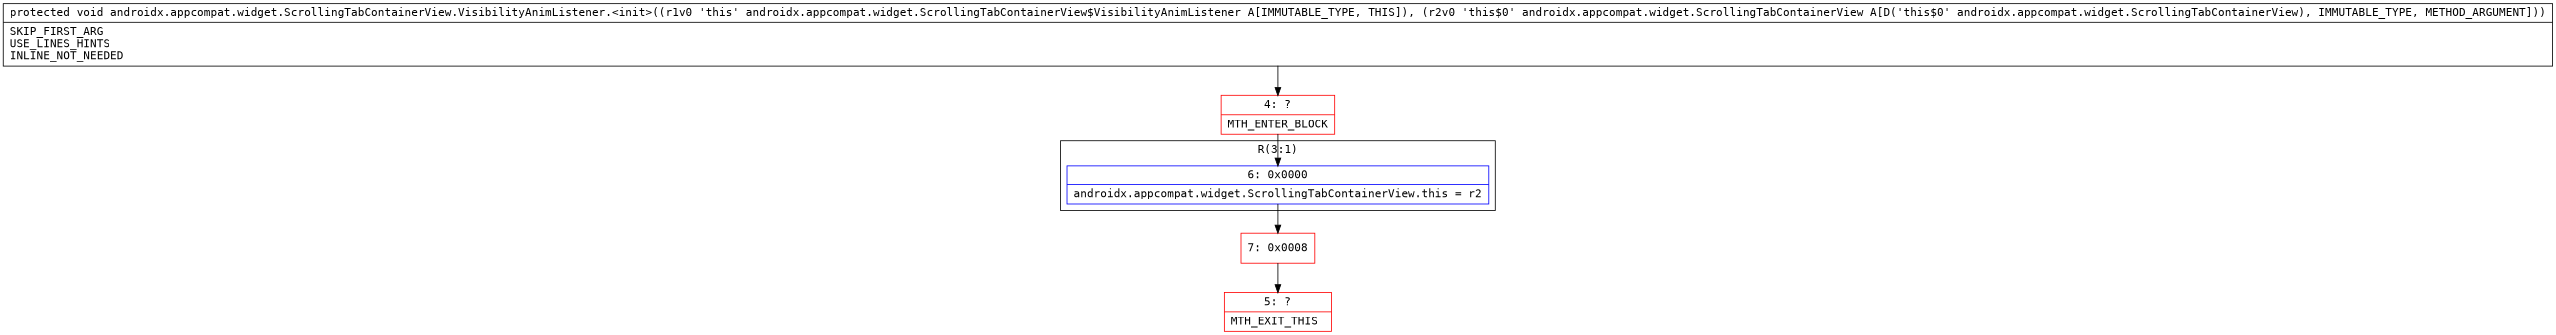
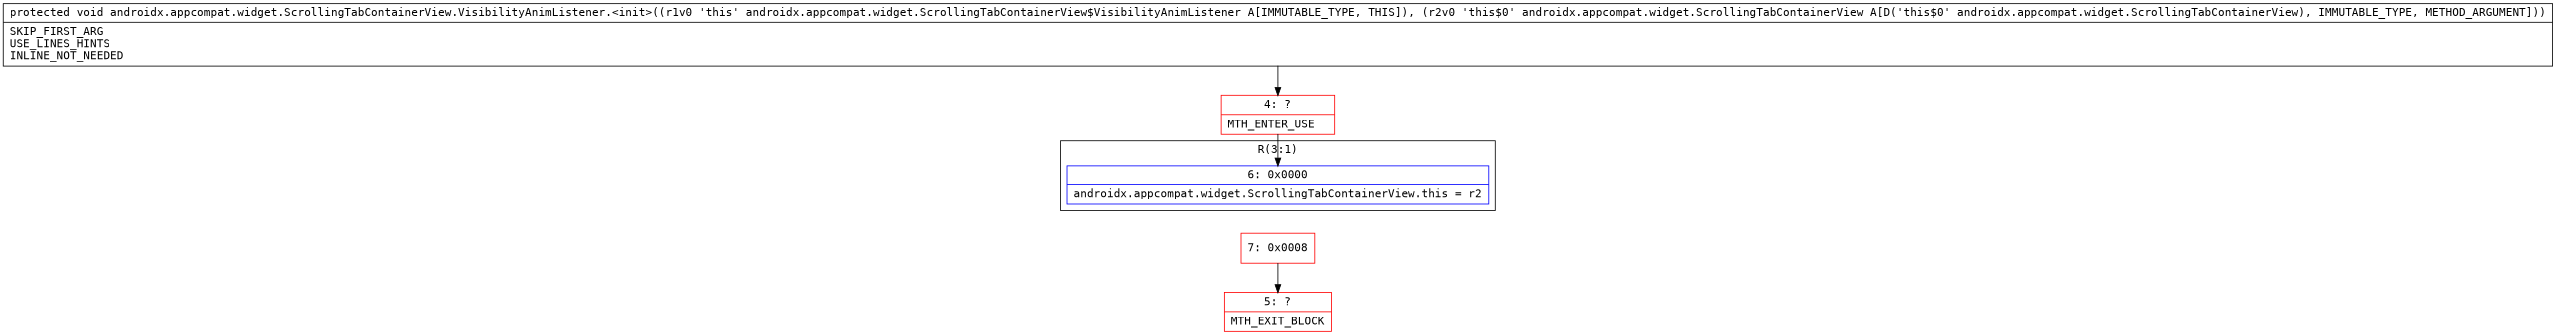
(1278, 124) -> (1271, 124)
(1278, 215) -> none
(1275, 321) -> (1278, 321)
